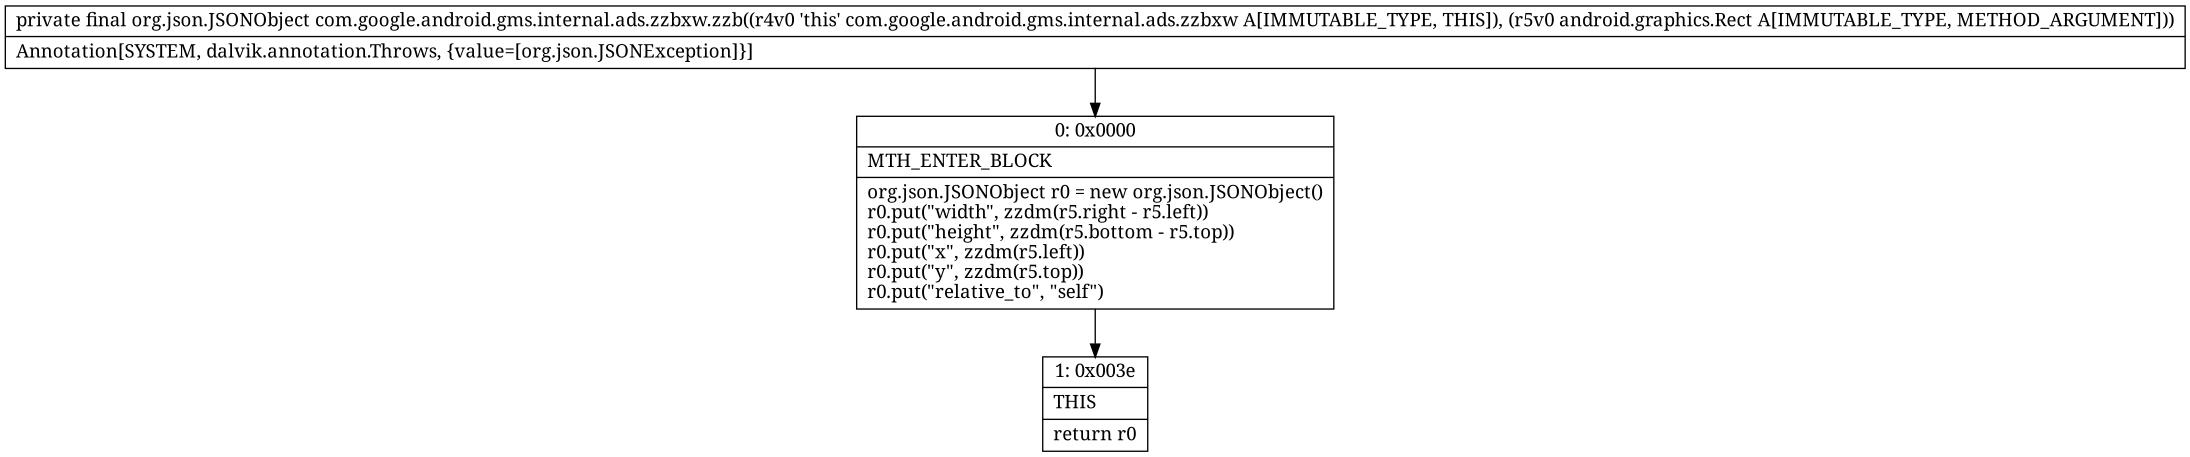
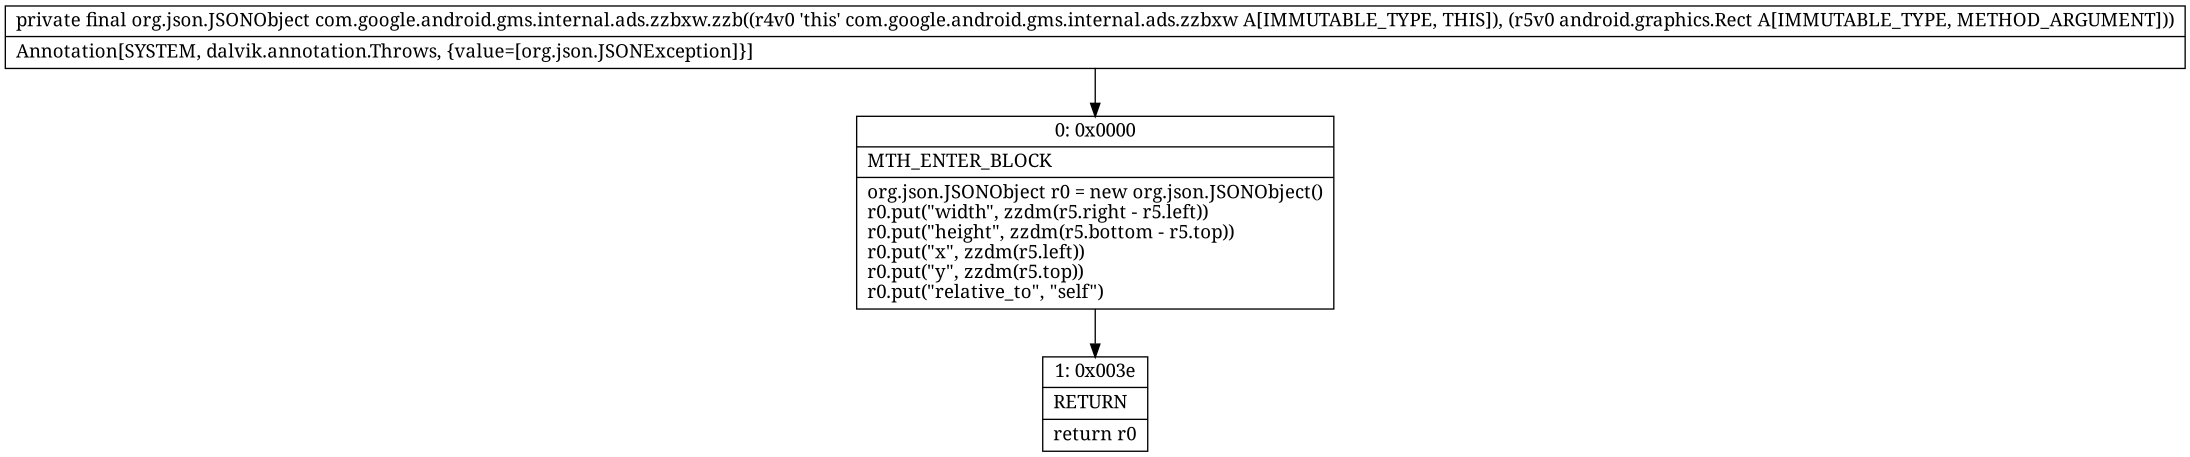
(1075, 403) -> (1091, 403)
